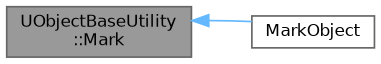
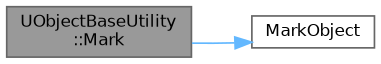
(230, 21) -> (213, 43)
